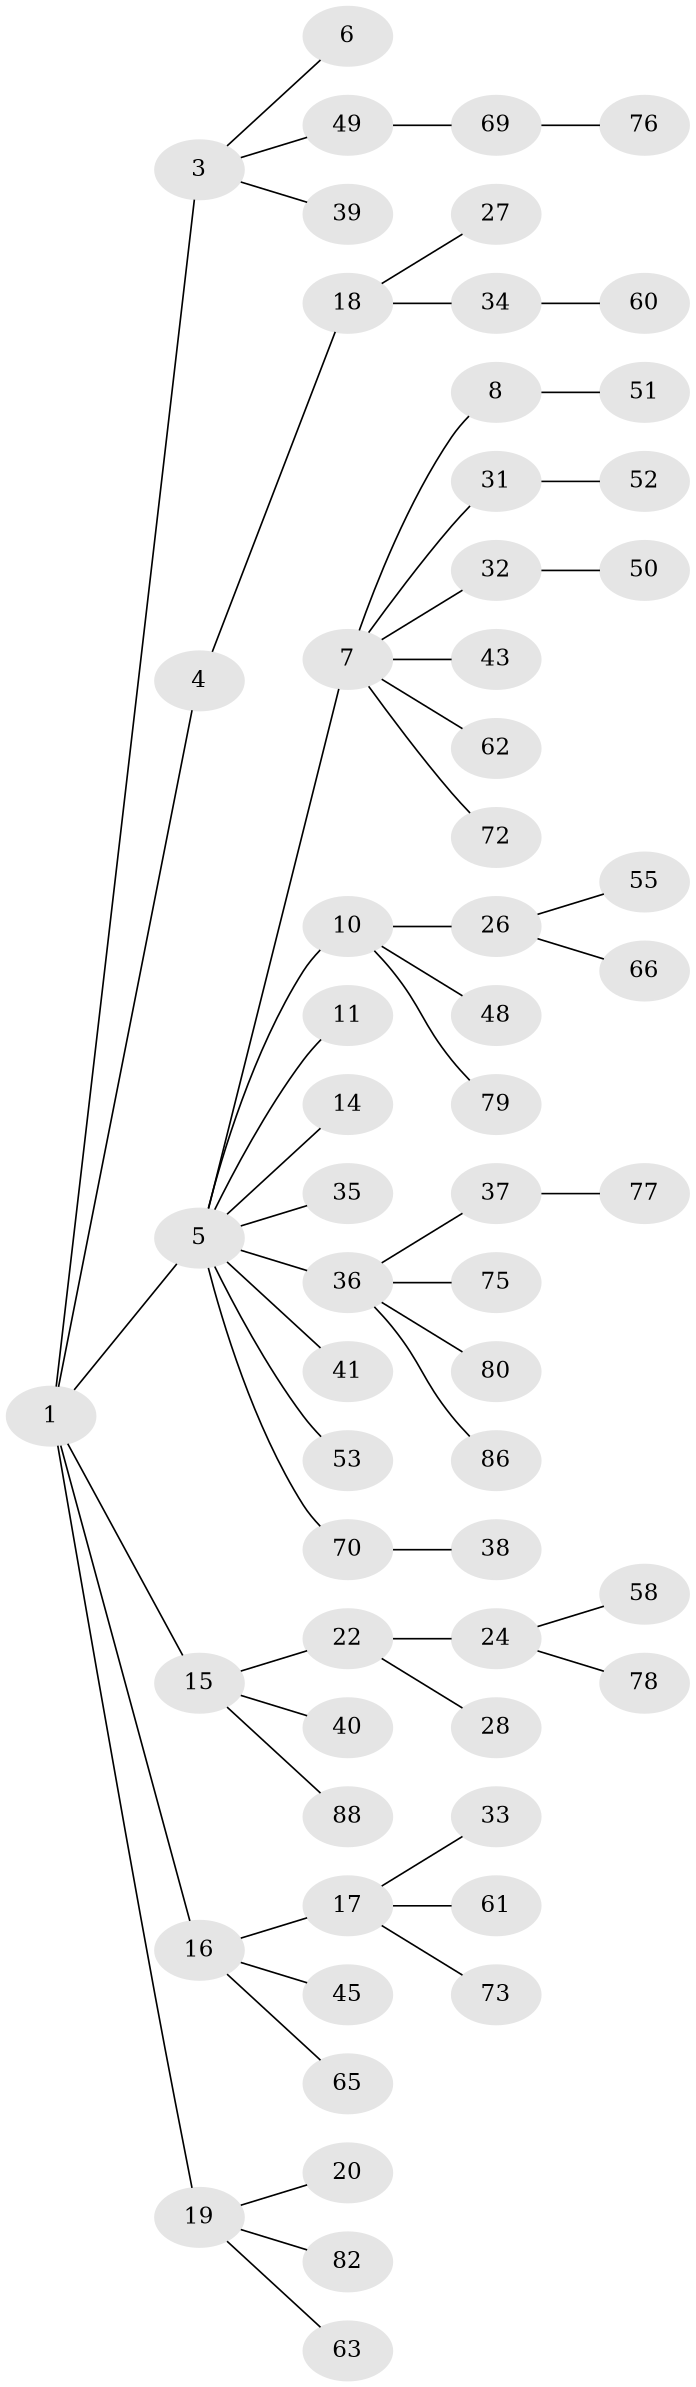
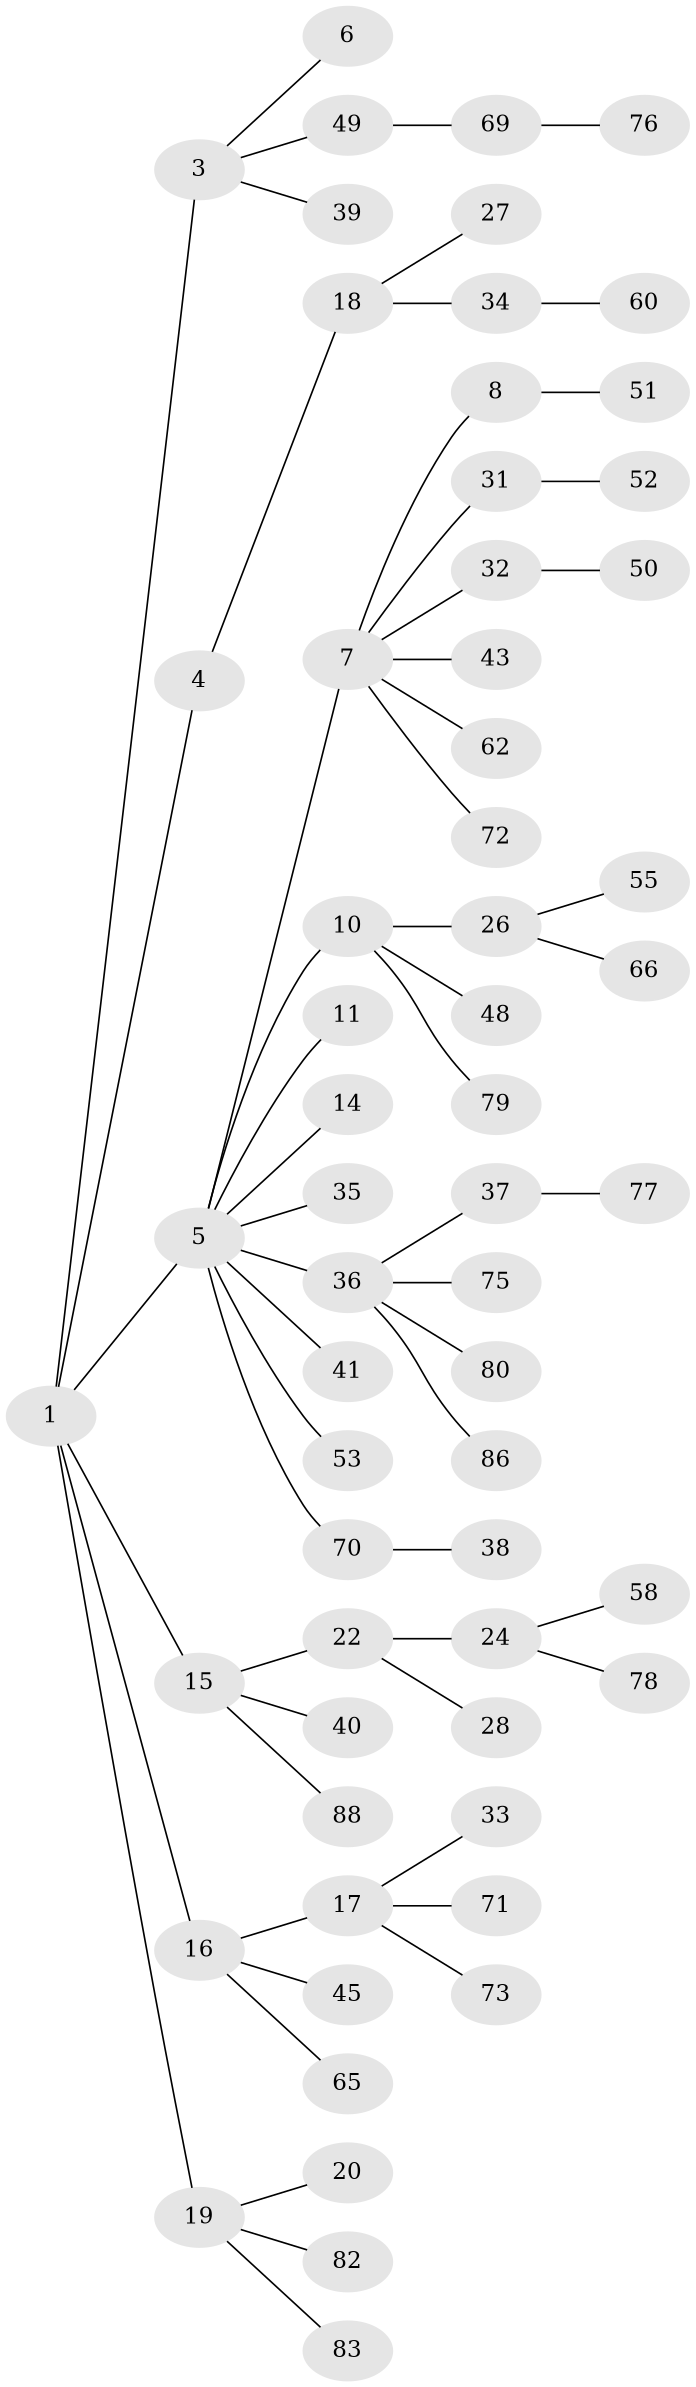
(496, 1906) -> (496, 1906)
(348, 2351) -> (348, 2351)
